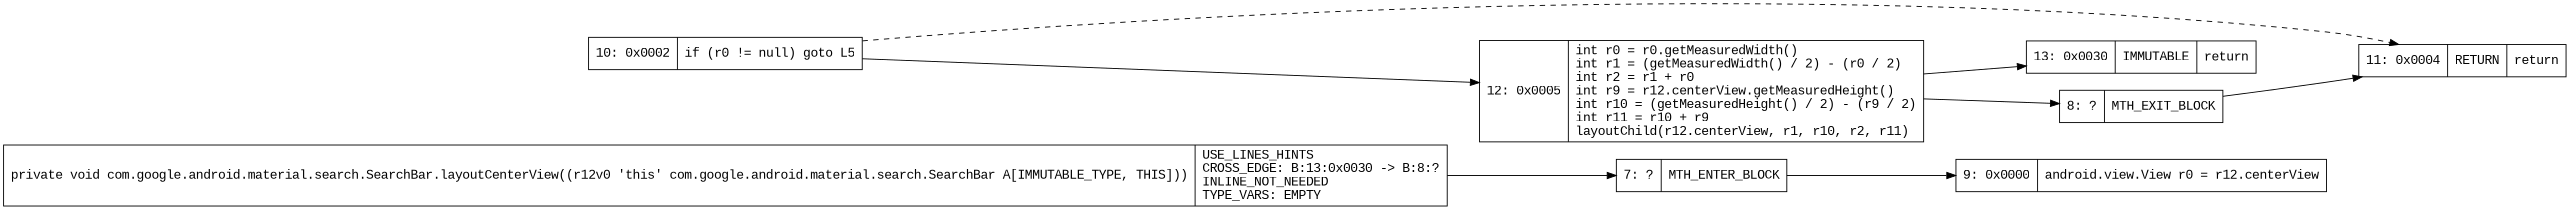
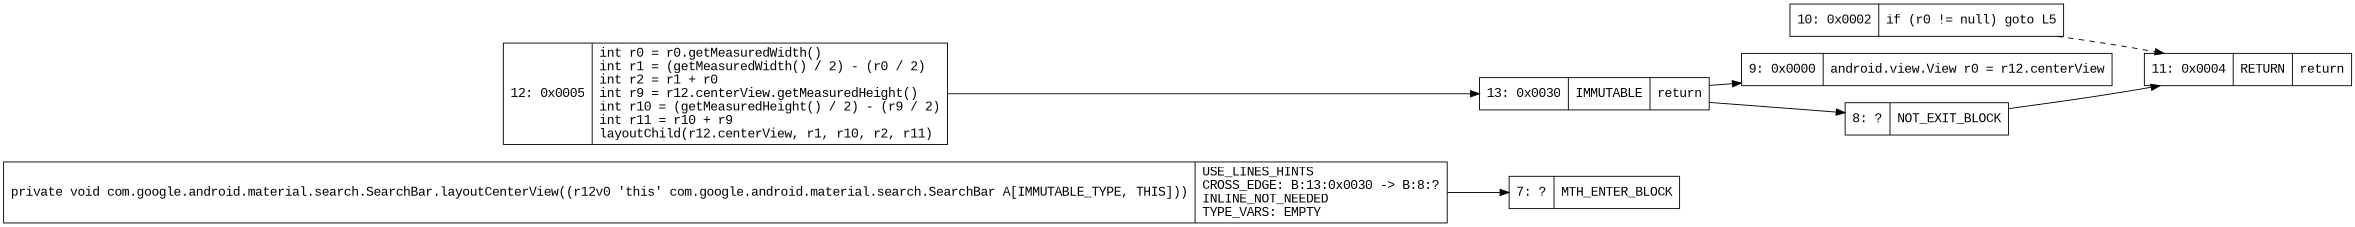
(1166, 71) -> none
(1987, 101) -> (1773, 107)
(2164, 106) -> (1949, 118)
(1867, 176) -> (1721, 85)
